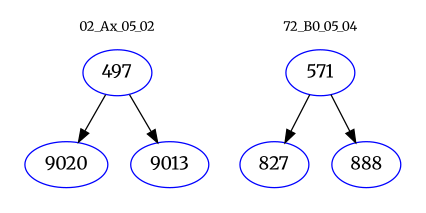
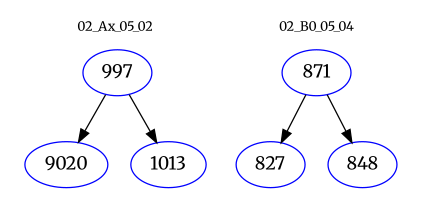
(320, 27) -> (317, 27)
(117, 73) -> (117, 73)
(320, 73) -> (317, 73)
(170, 165) -> (168, 165)
(366, 165) -> (362, 165)
